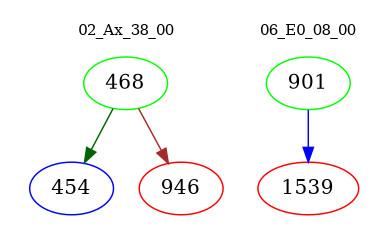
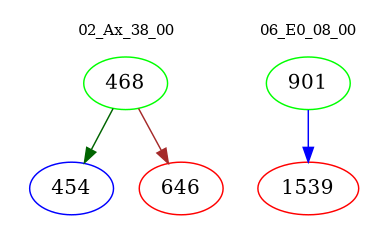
(181, 188) -> (181, 188)
